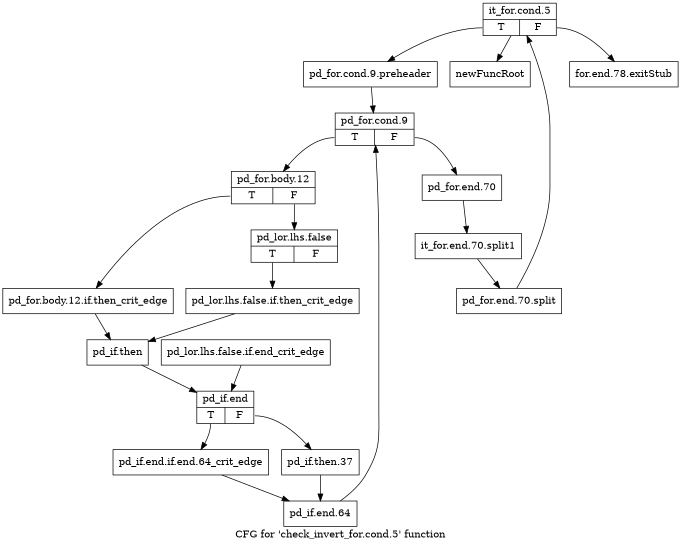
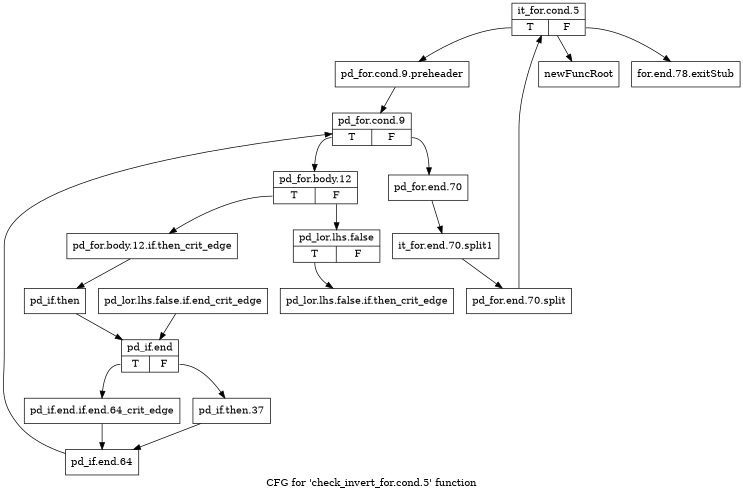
(195, 327) -> none
